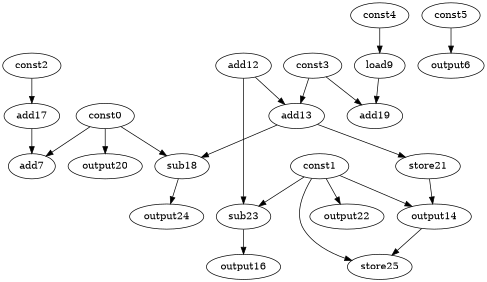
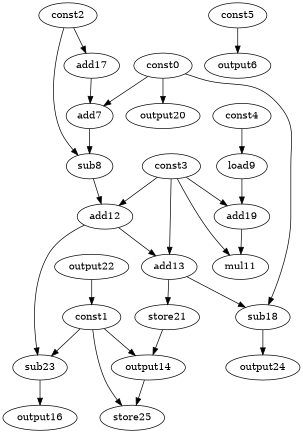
none -> (90, 166)
(332, 188) -> (92, 289)
none -> (141, 189)
none -> (241, 267)
